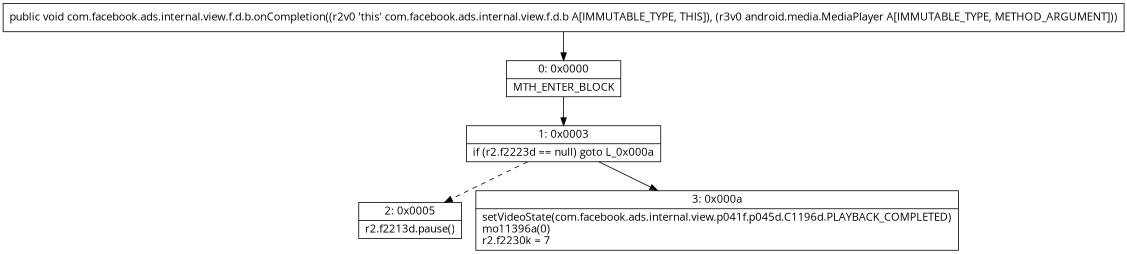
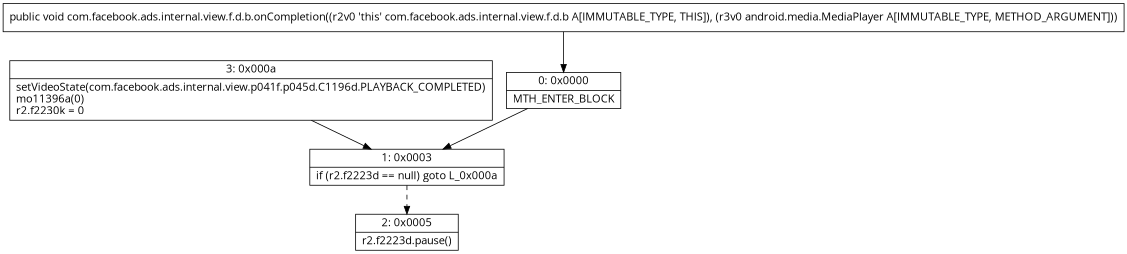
(625, 174) -> (338, 133)
(410, 229) -> (407, 241)
(517, 241) -> (51, 111)
